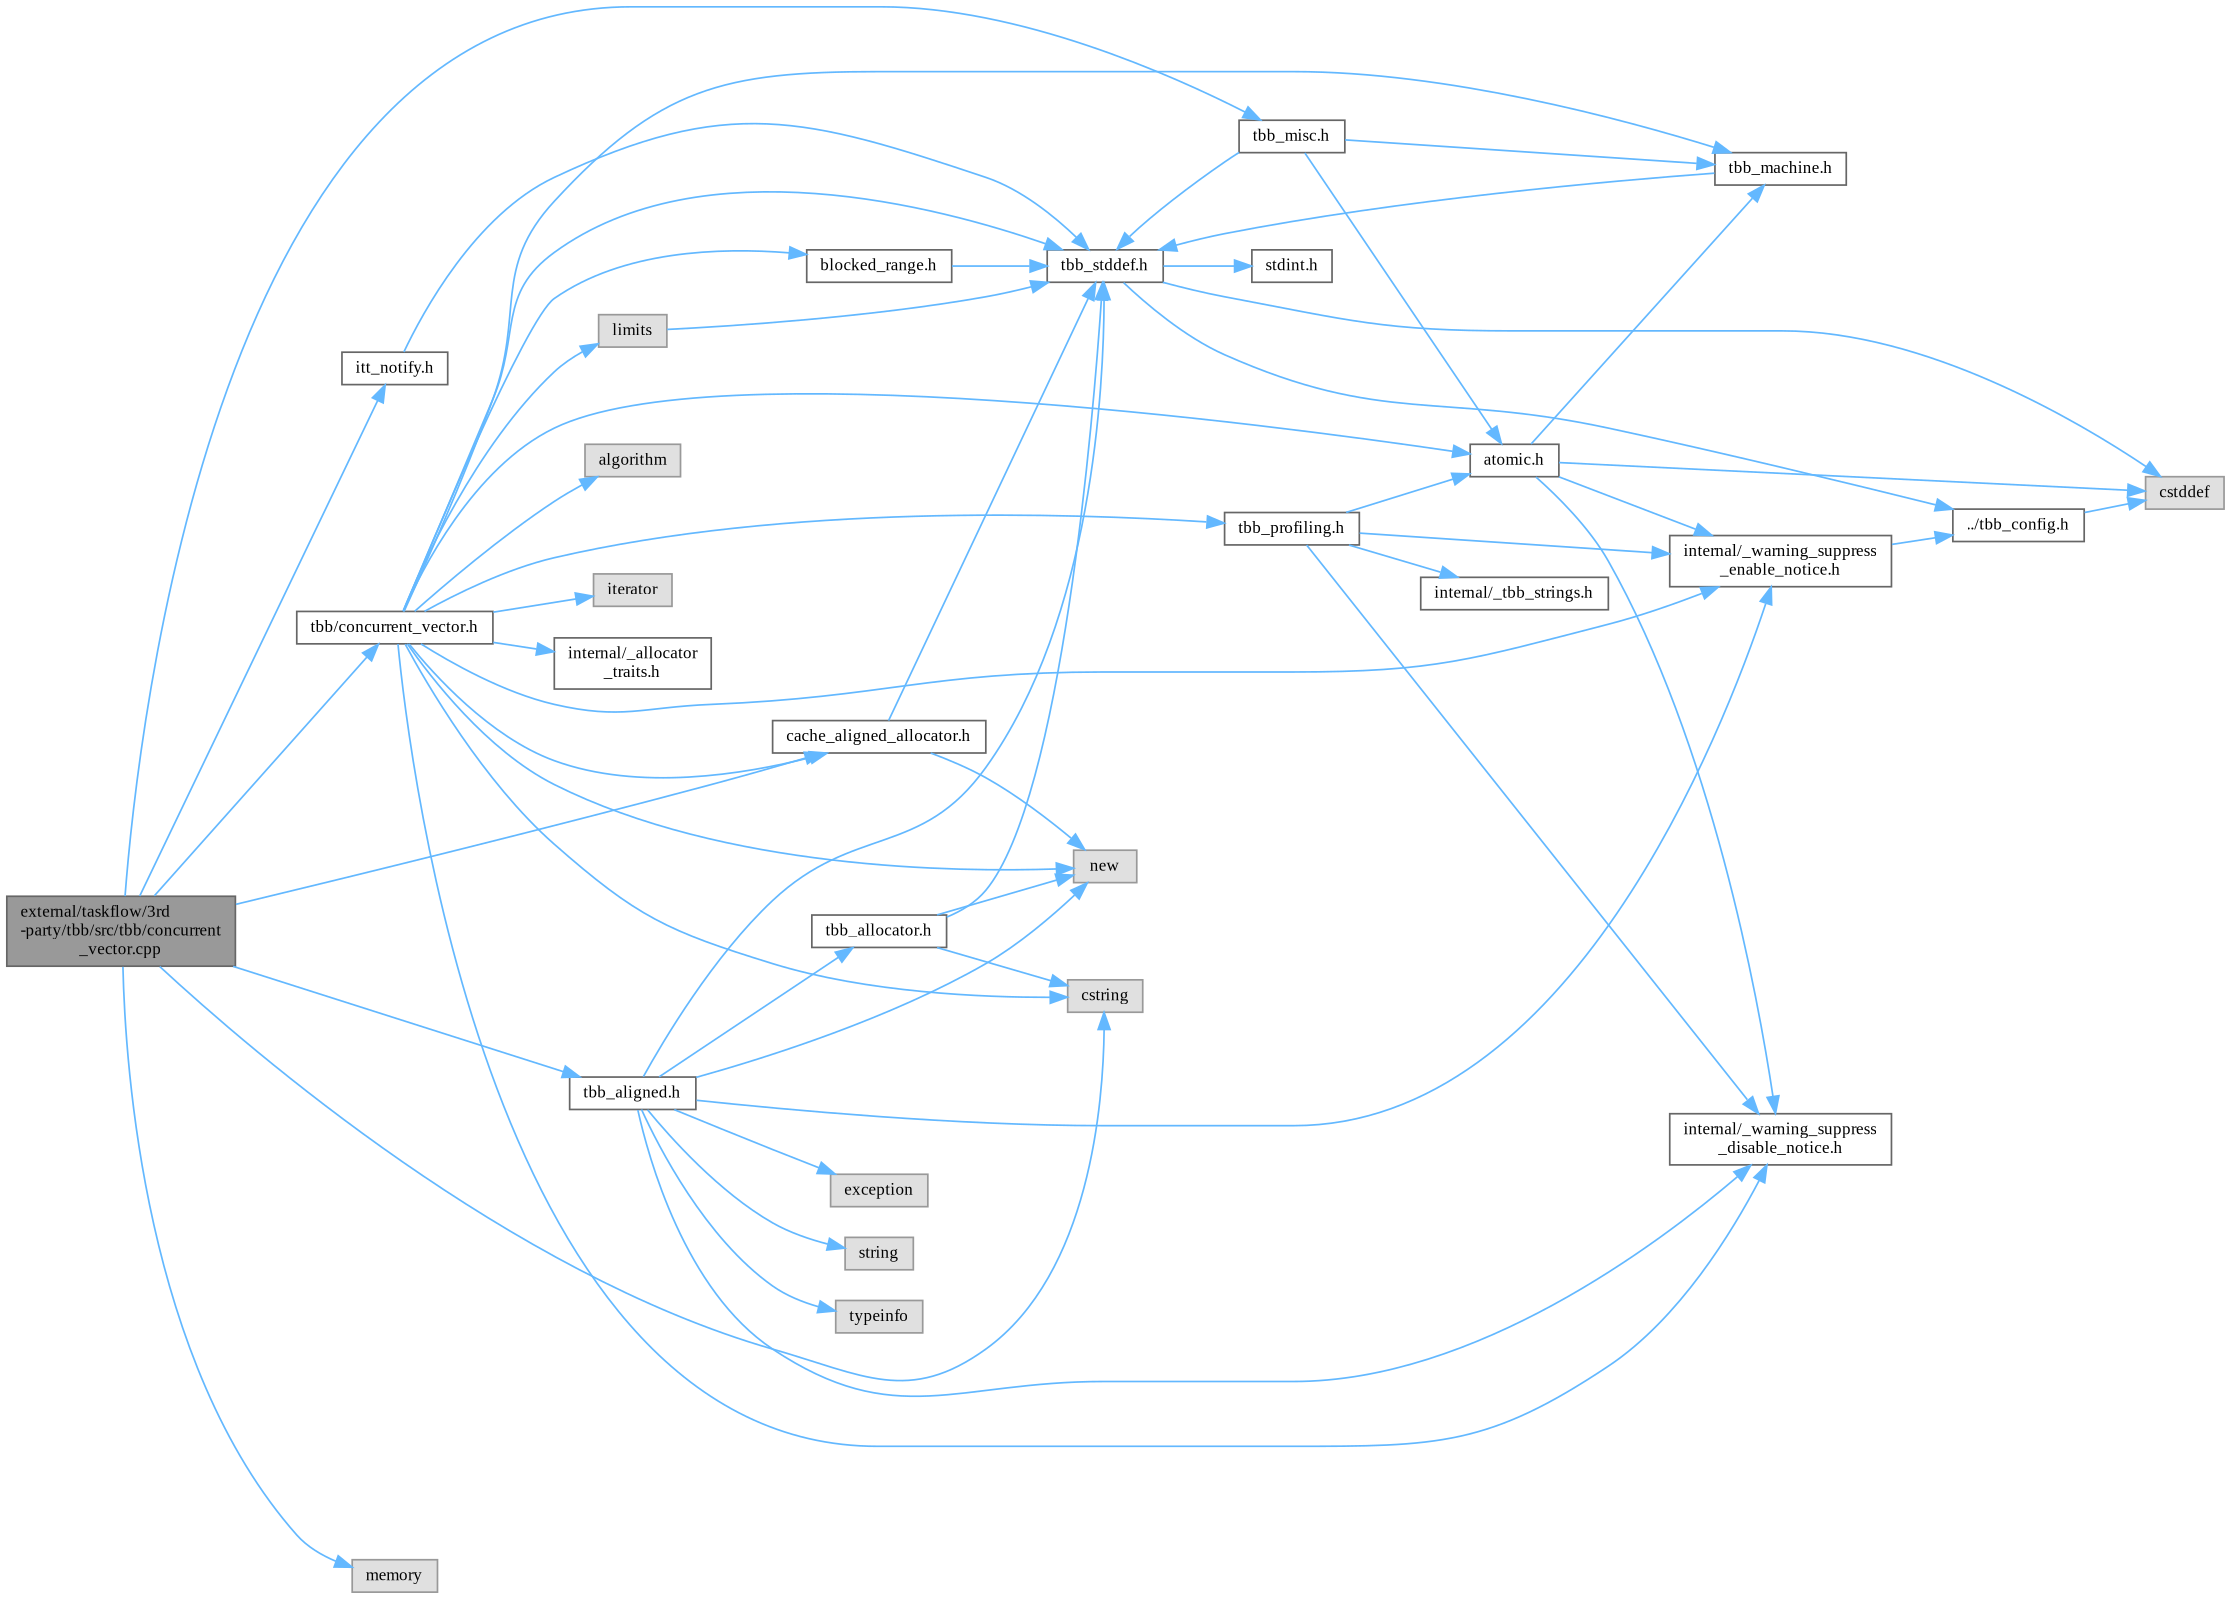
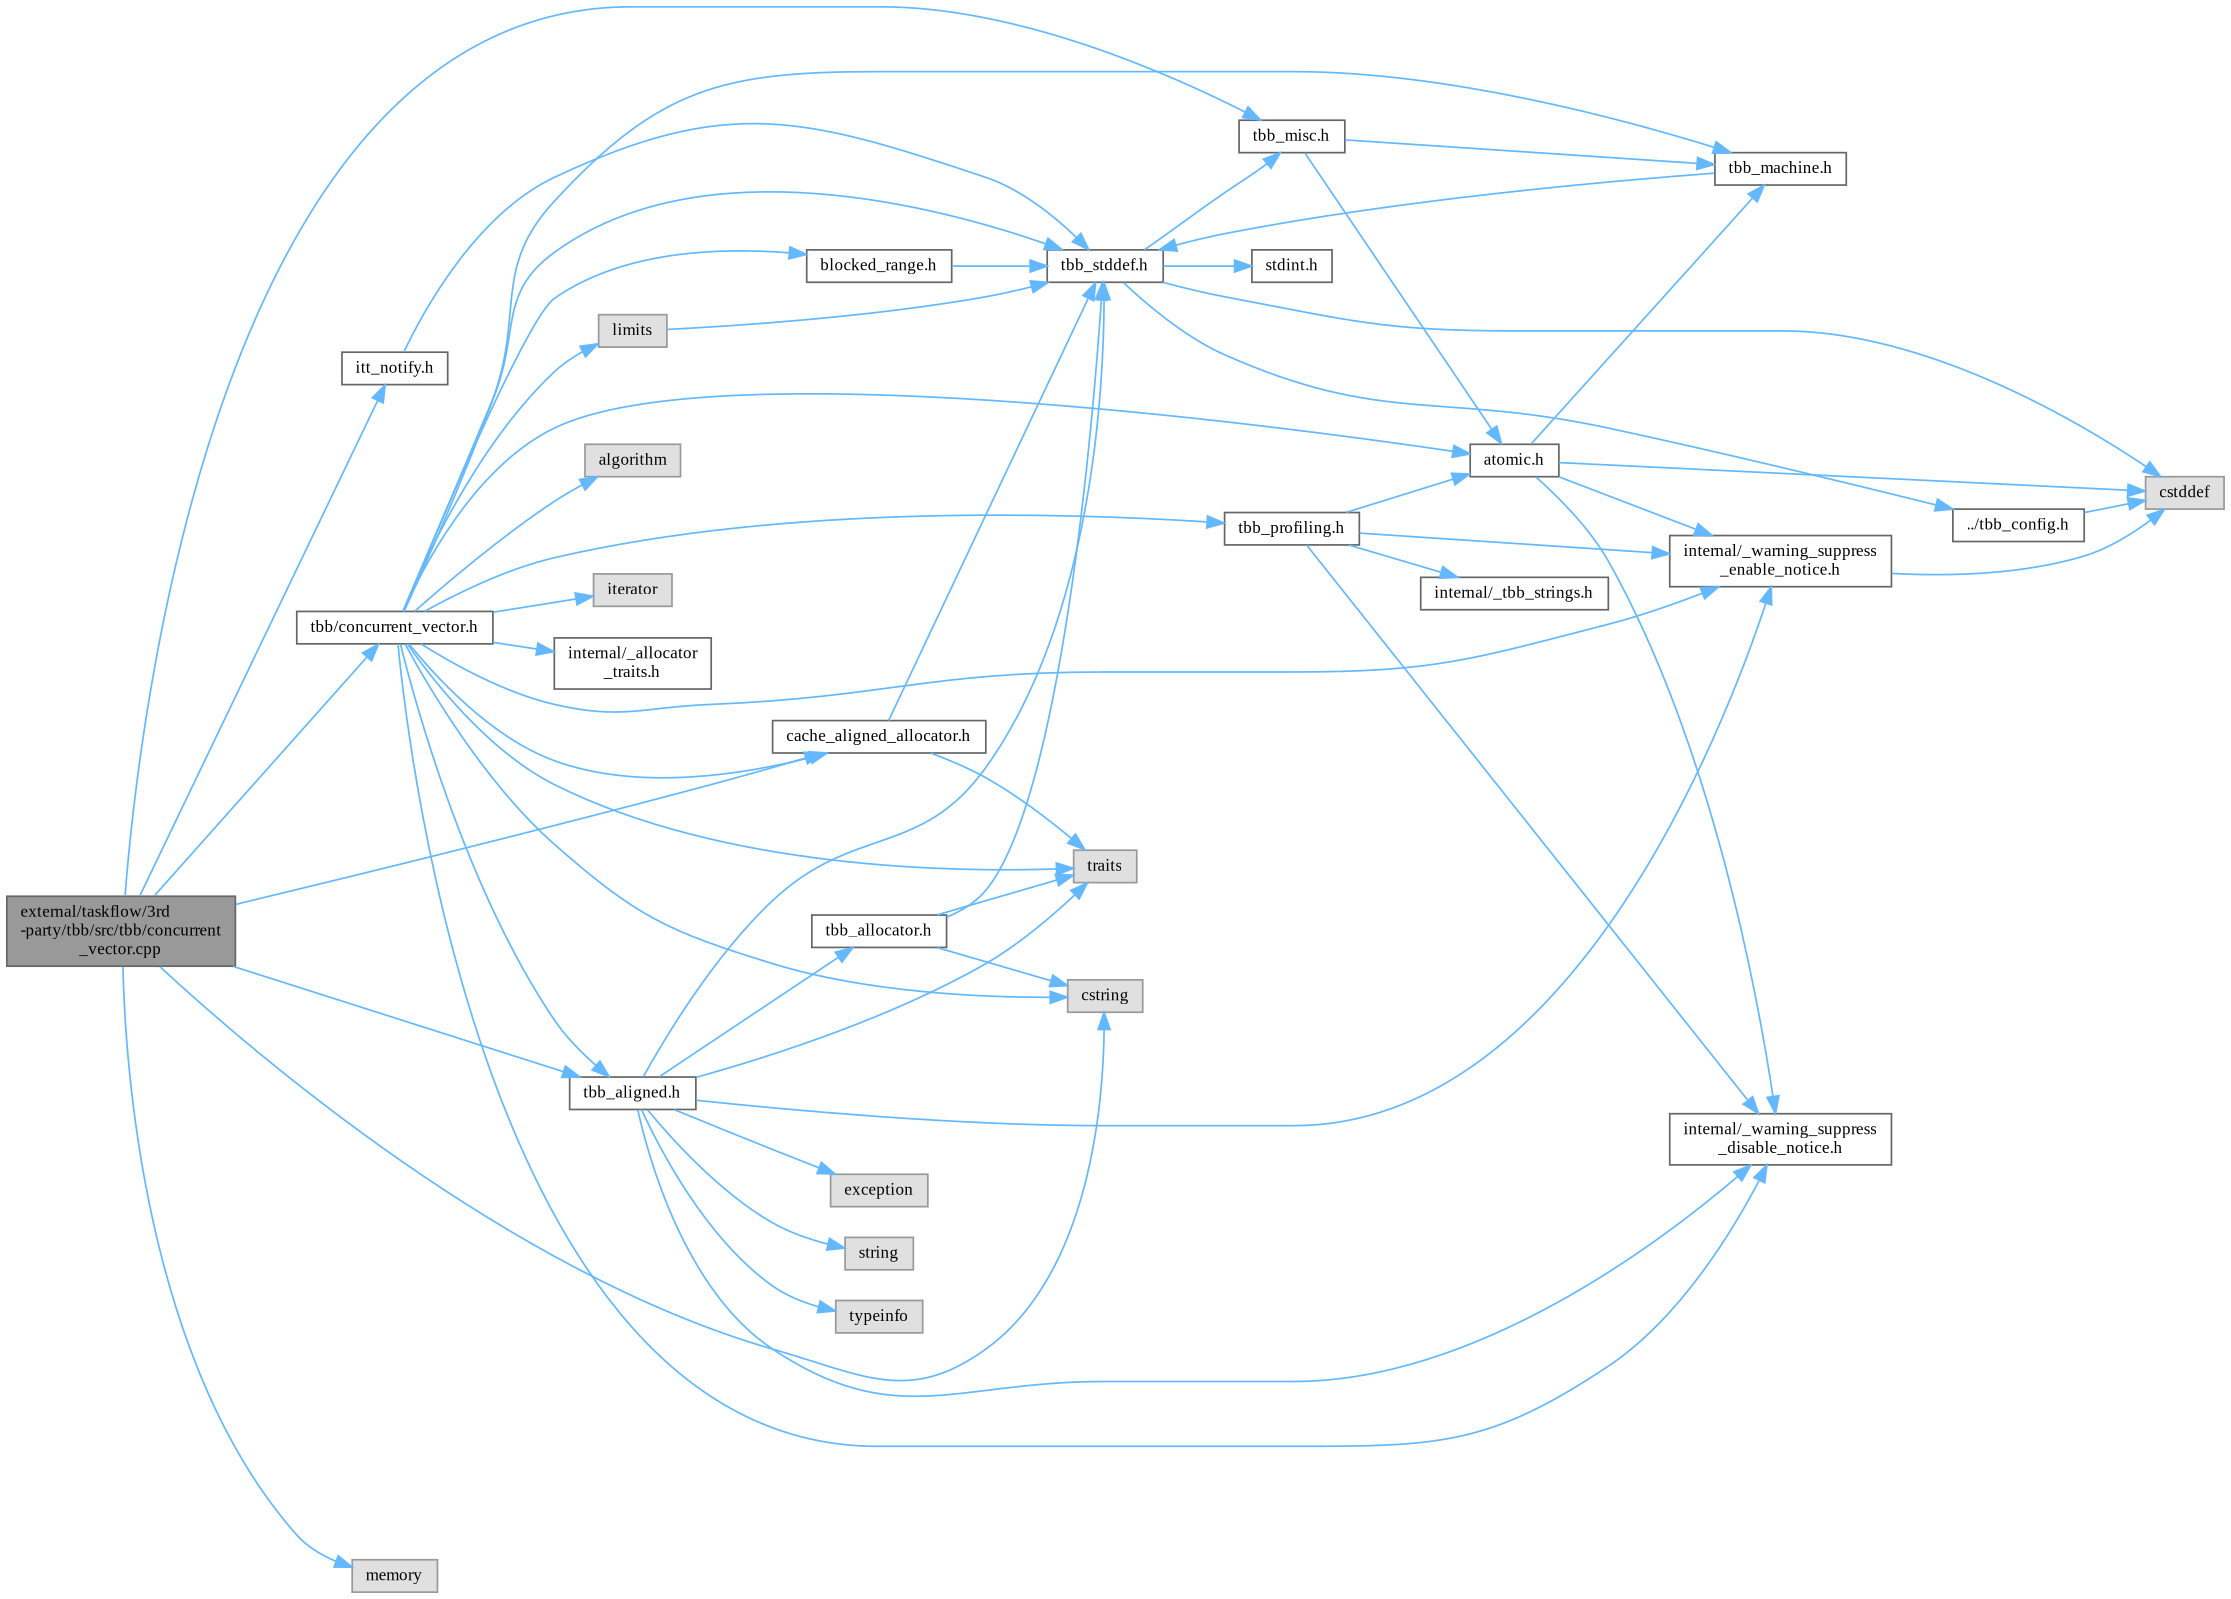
(1183, 192) -> (1205, 206)
(1914, 541) -> (2026, 568)
(1105, 866) -> (1105, 866)
none -> (474, 867)
